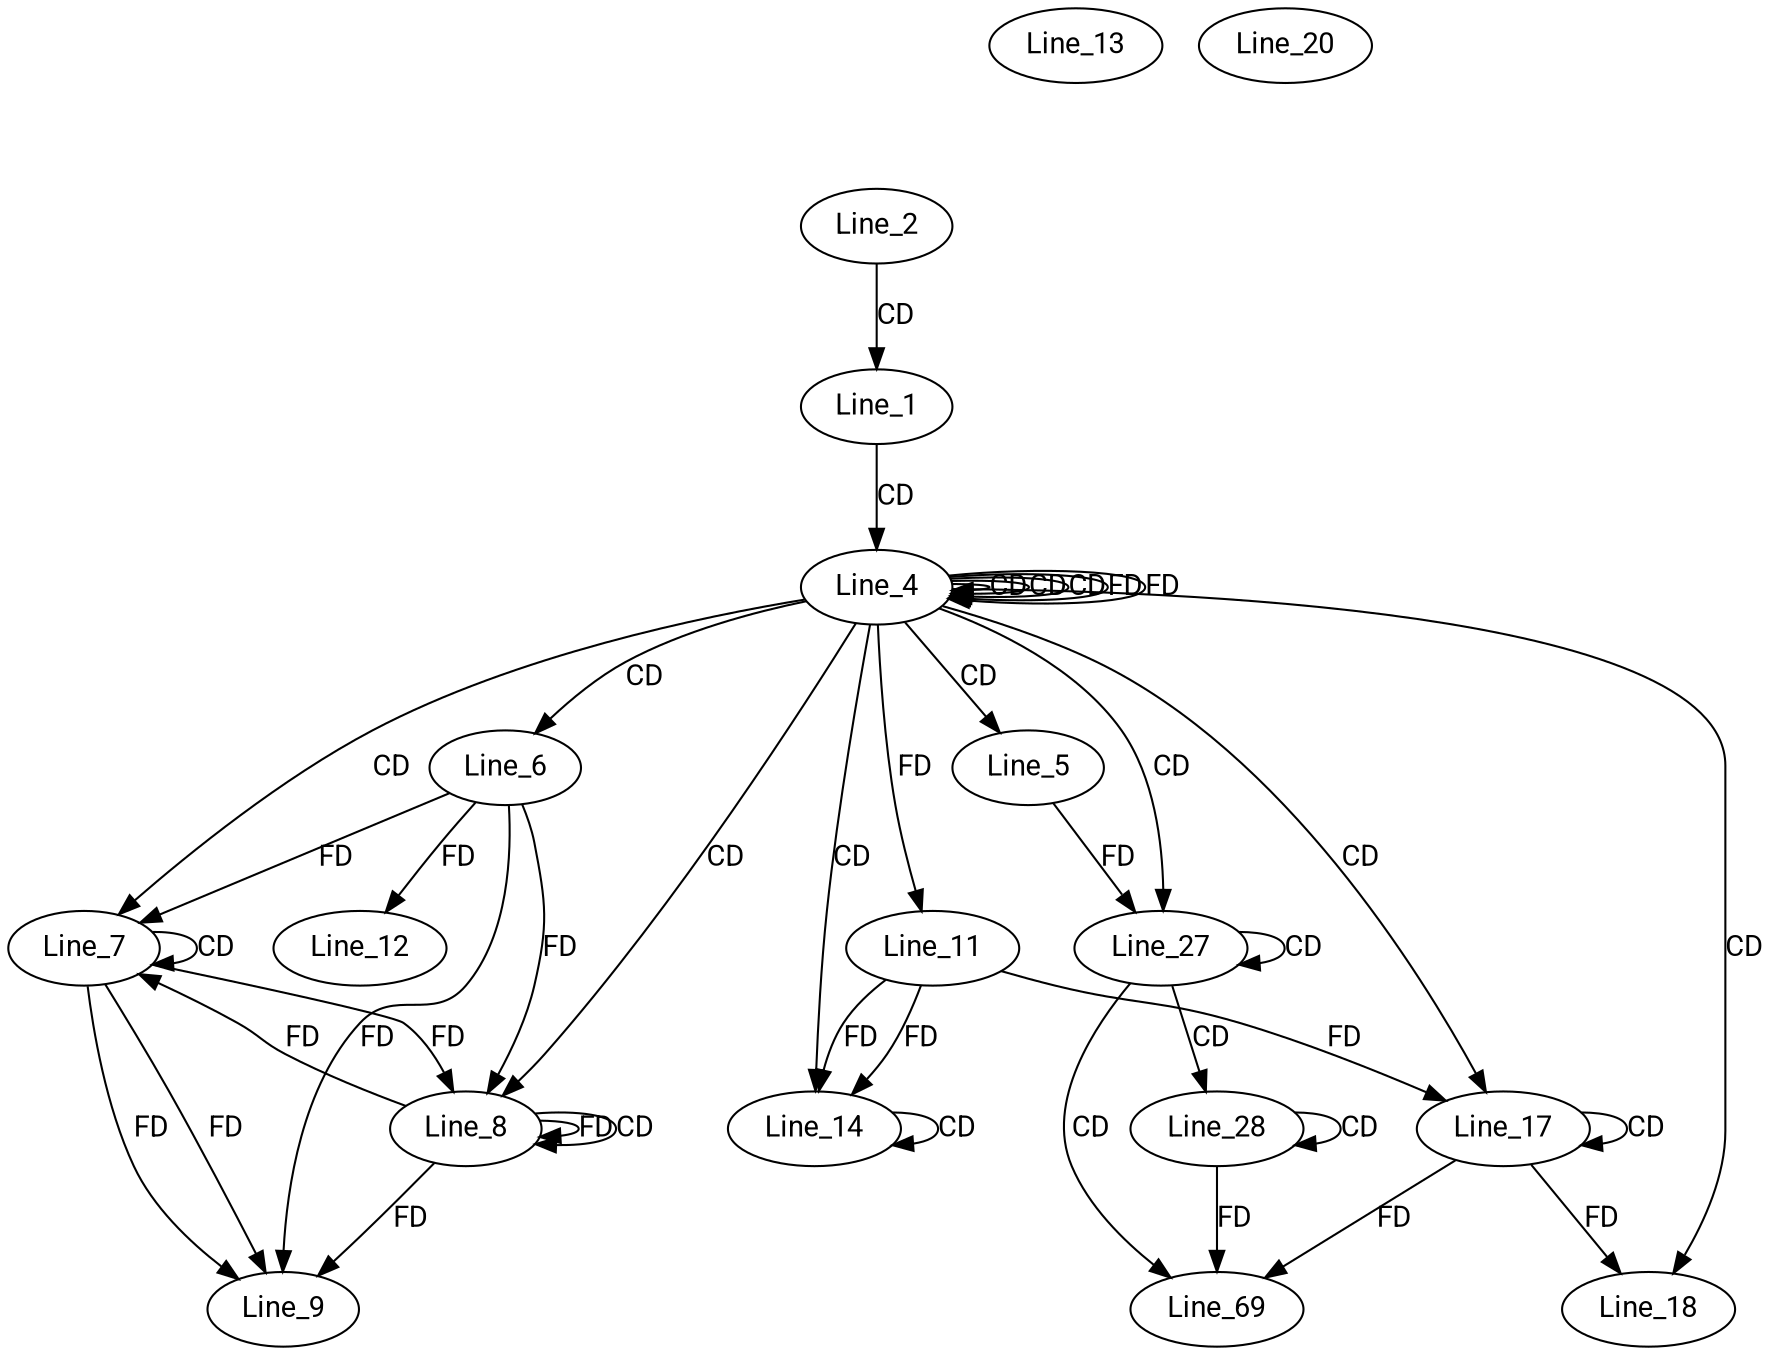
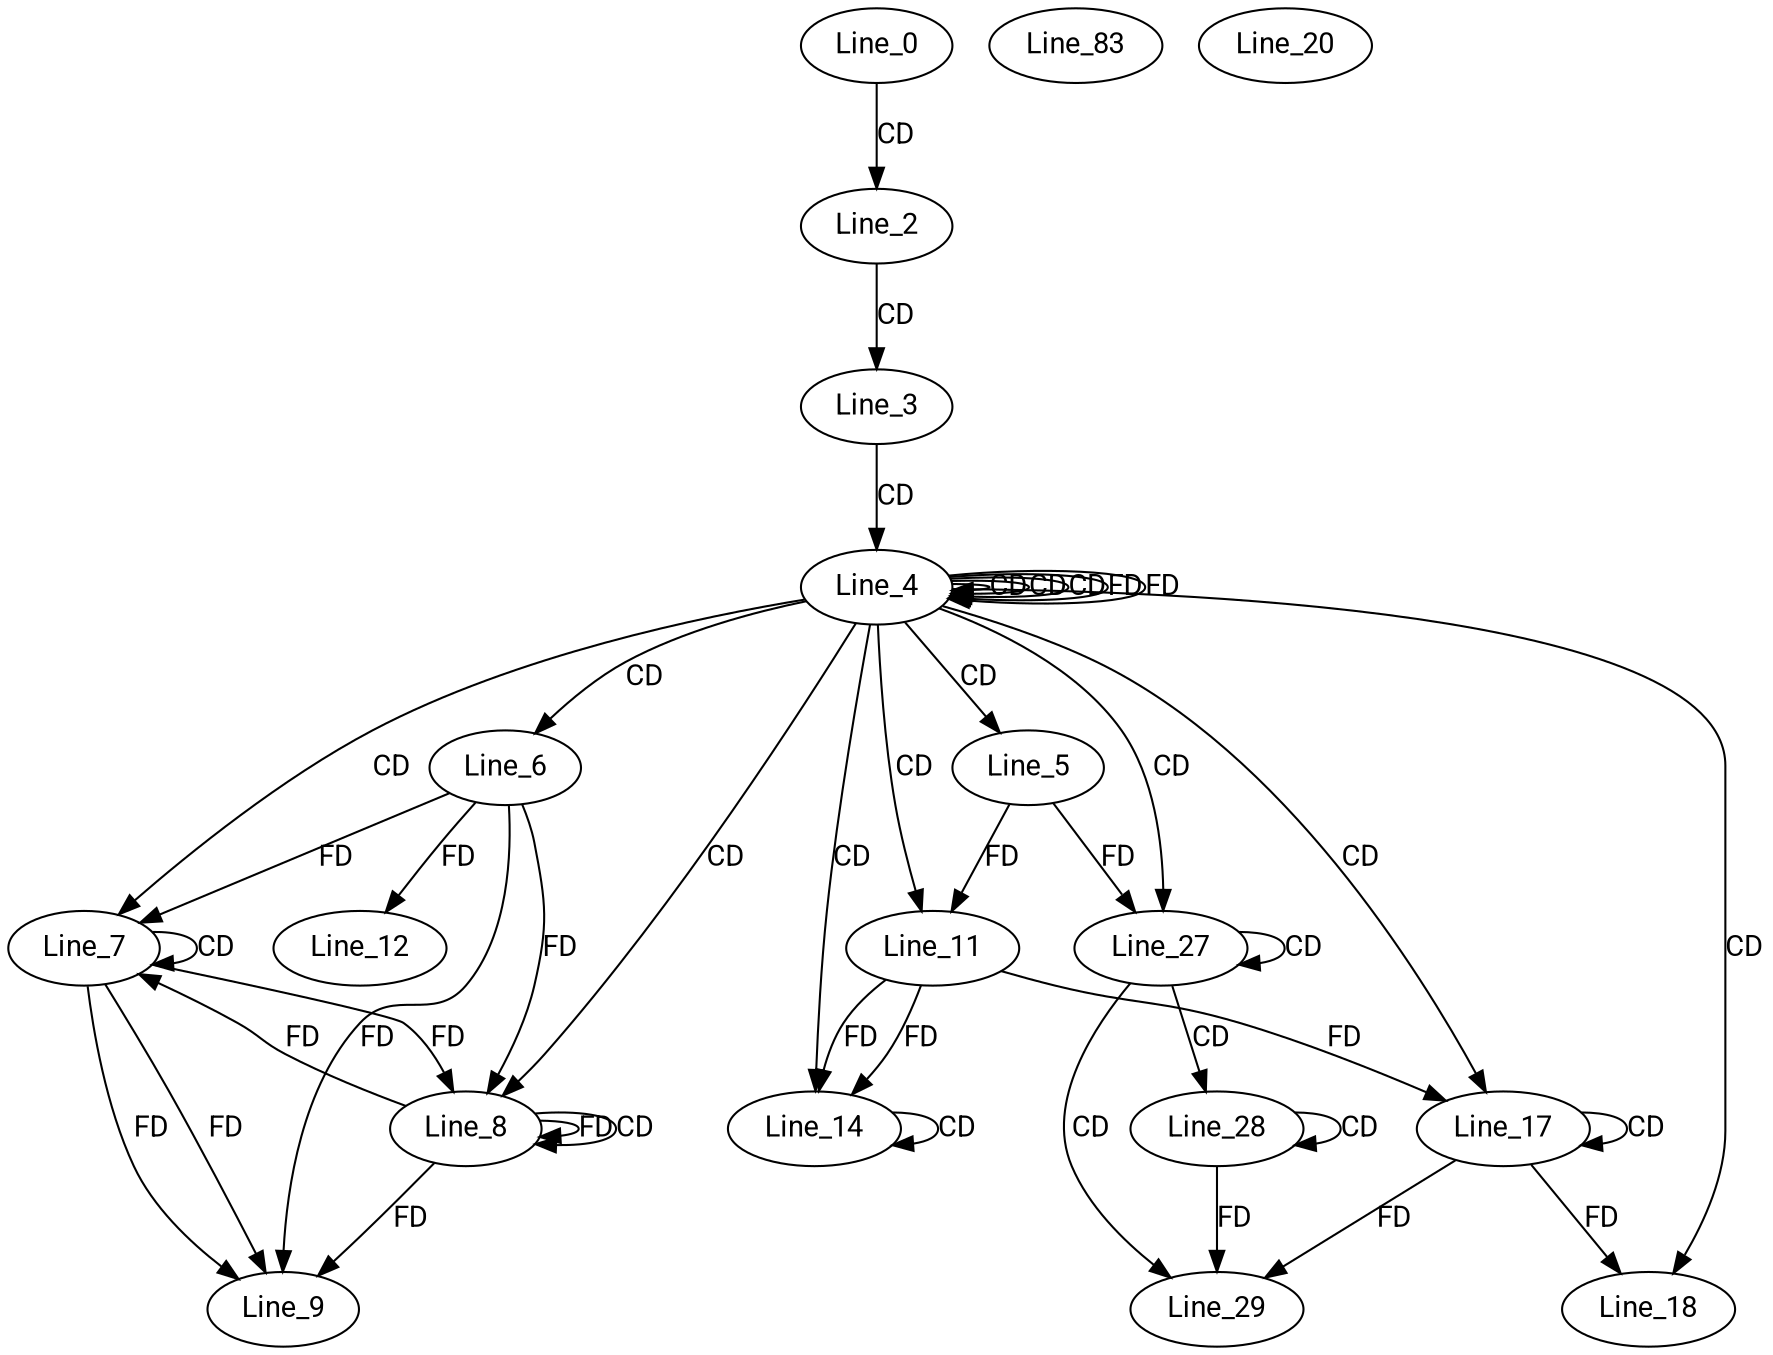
none -> (877, 46)
(1076, 46) -> (1076, 46)
(877, 407) -> (877, 407)
(915, 768) -> (915, 768)
none -> (985, 849)
(1217, 1309) -> (1217, 1309)
